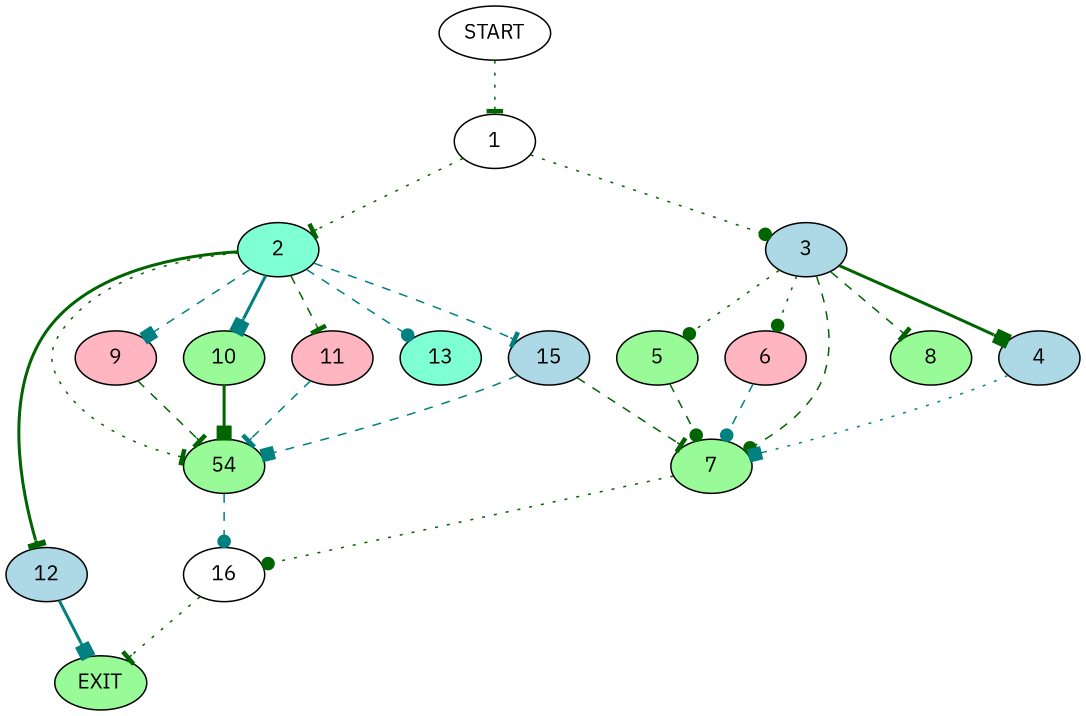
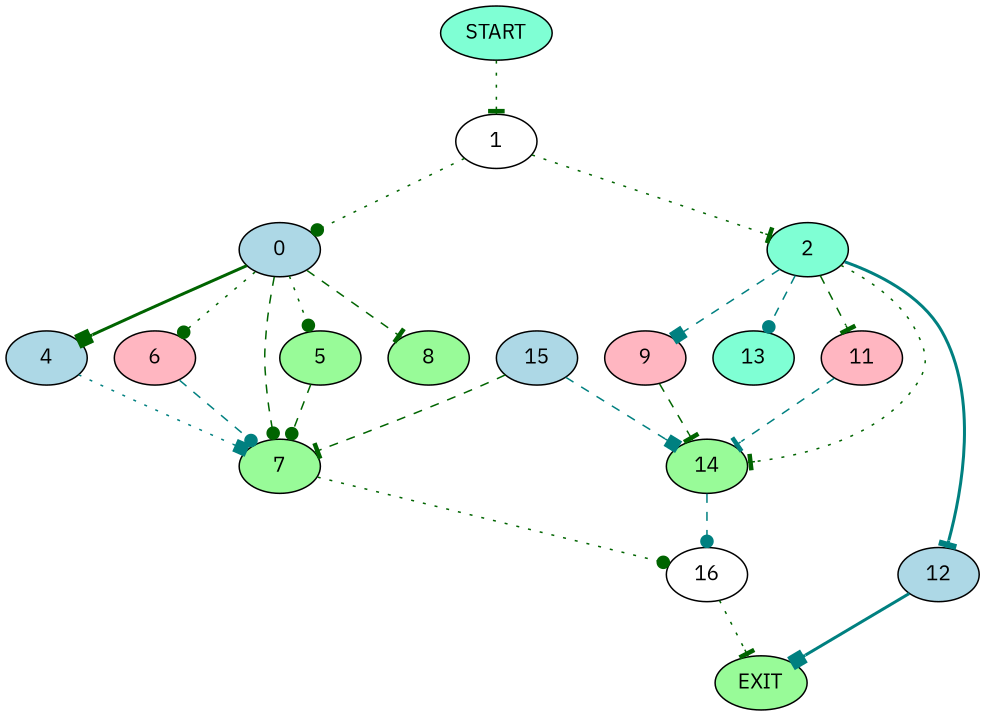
(495, 33) -> (496, 33)
(806, 250) -> (280, 250)
(413, 299) -> none
(46, 332) -> (958, 374)
(224, 358) -> none
(224, 466) -> (707, 466)
